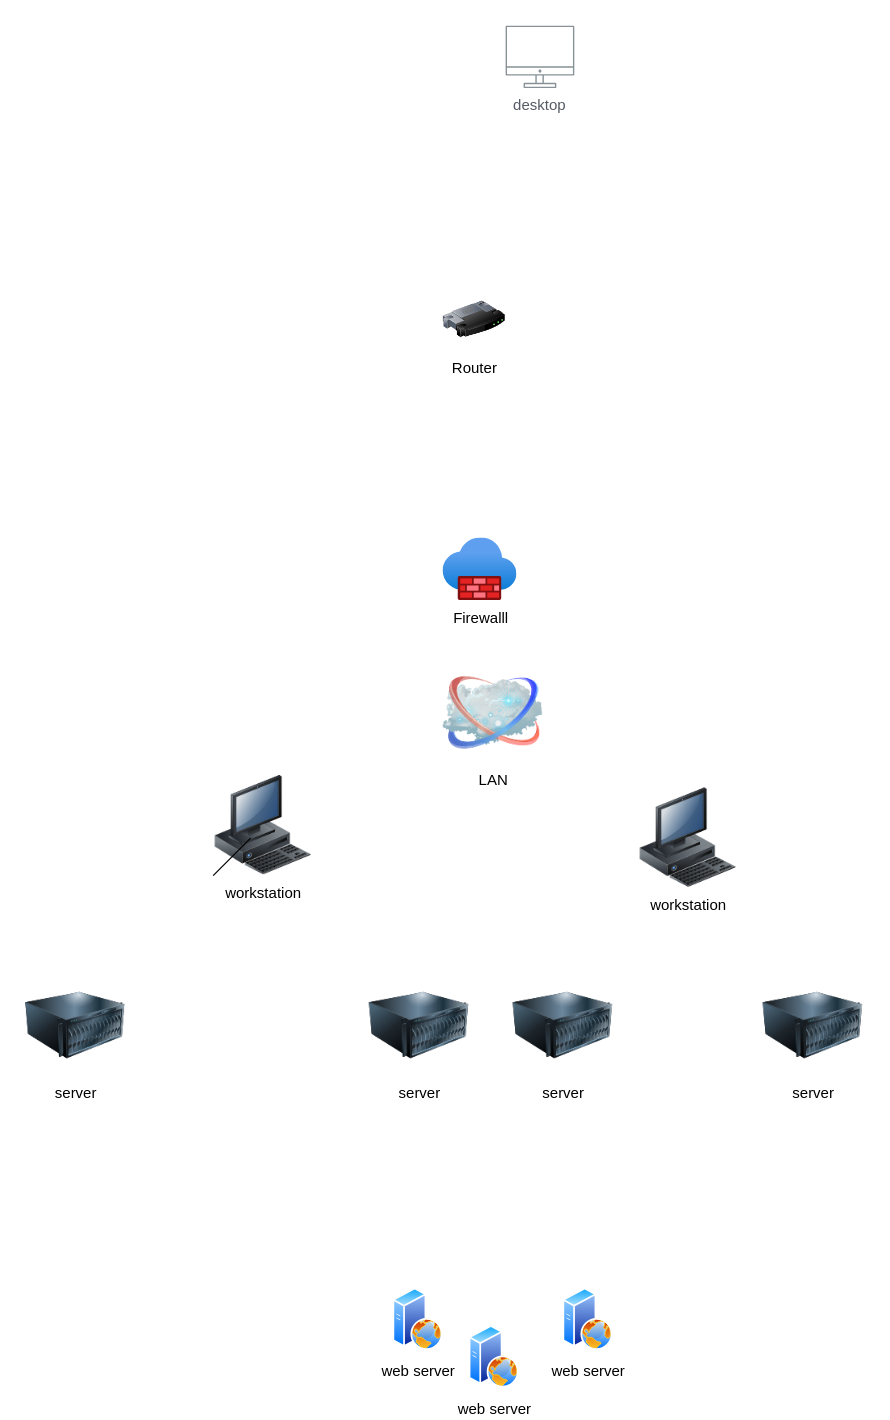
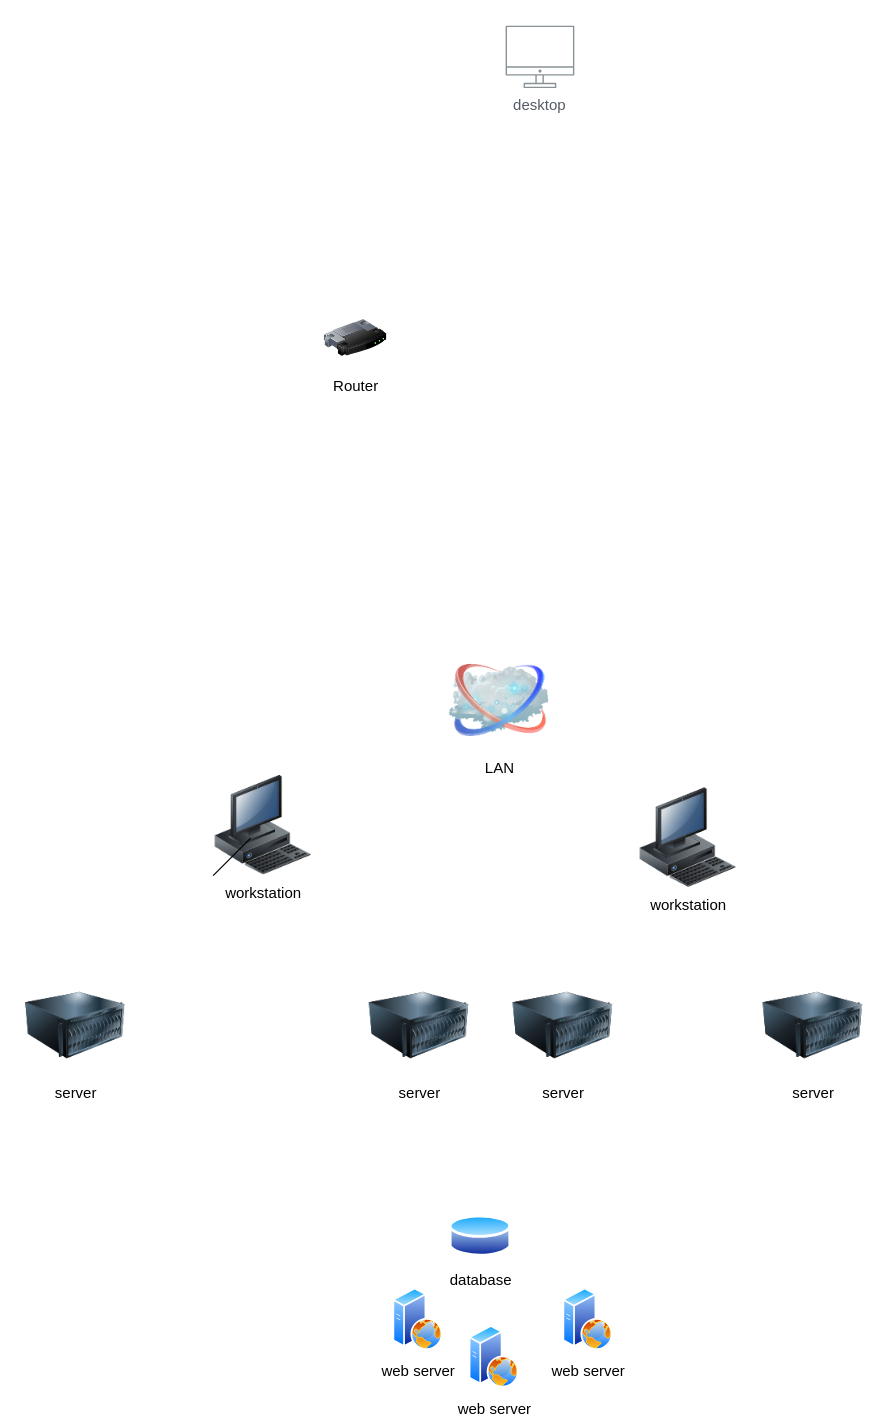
(474, 319) -> (356, 338)
(480, 569) -> none
(493, 713) -> (499, 701)
none -> (481, 1236)
